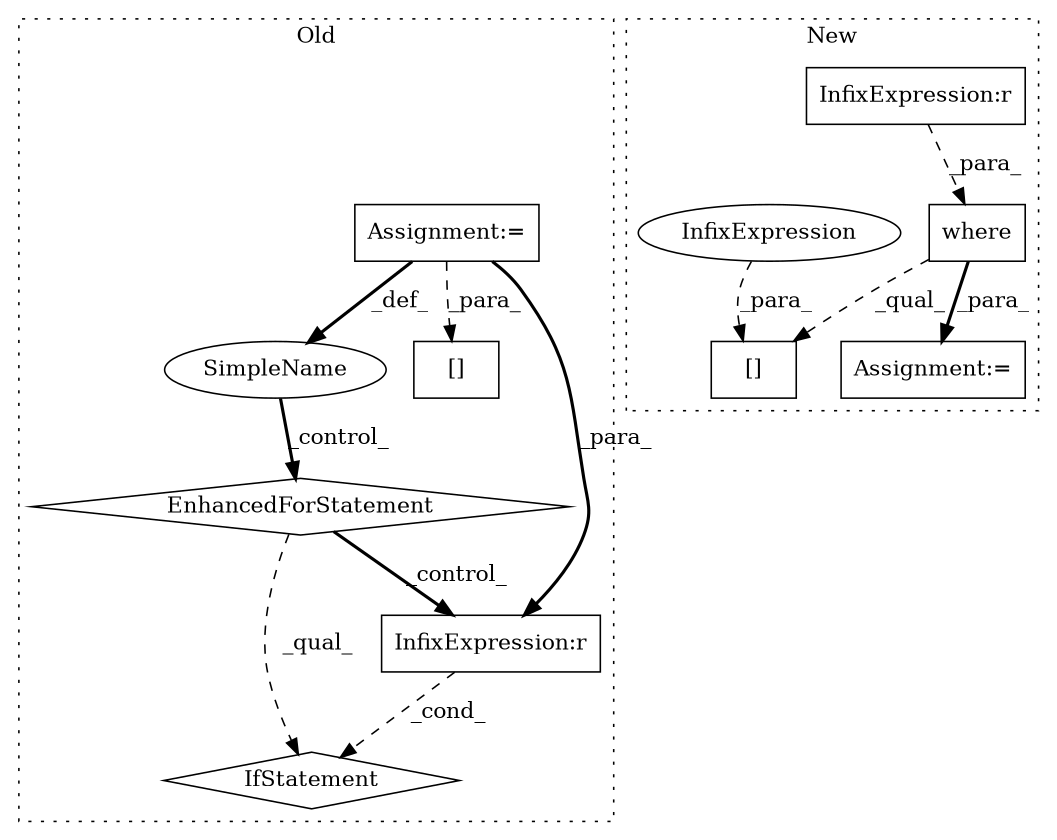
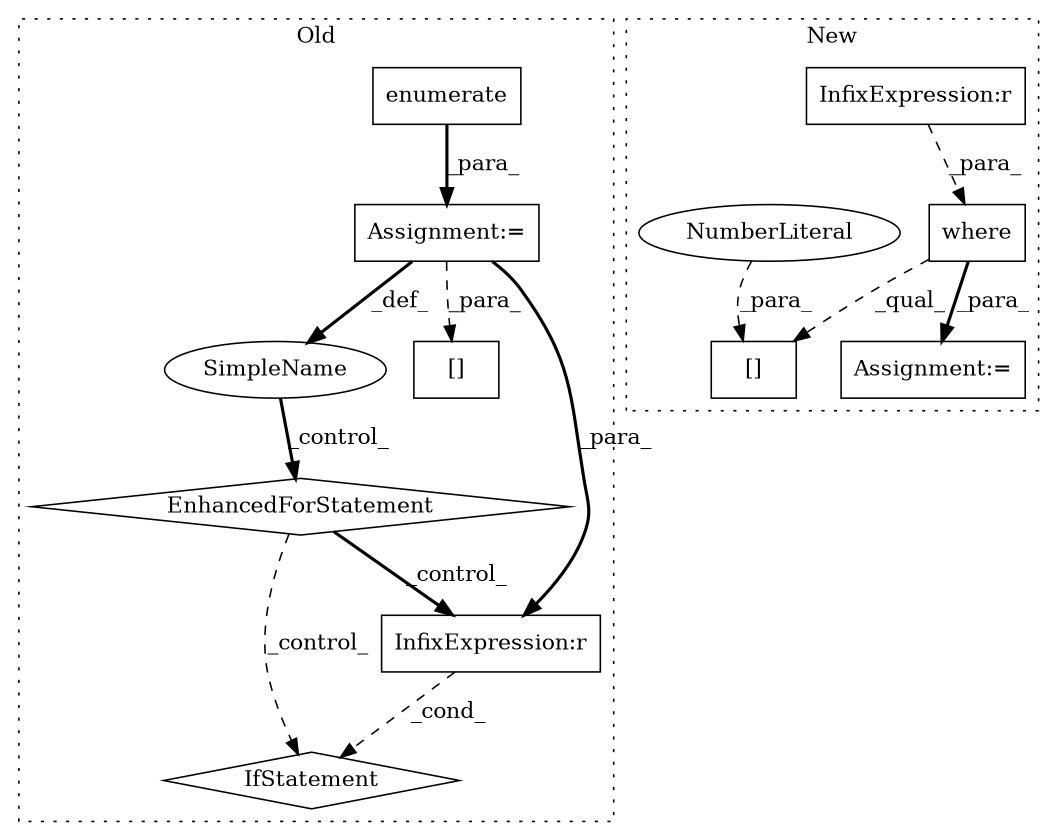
none -> (447, 96)
(769, 233) -> (769, 233)
(318, 644) -> (318, 644)
